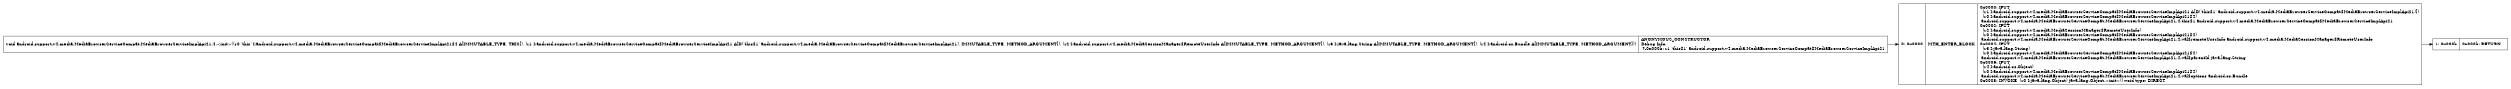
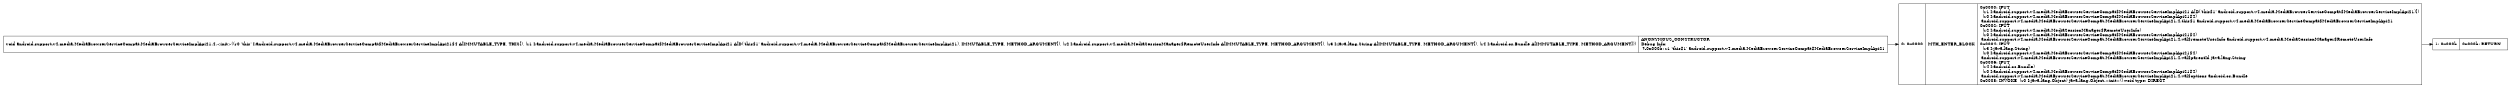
(2007, 67) -> (2008, 67)
